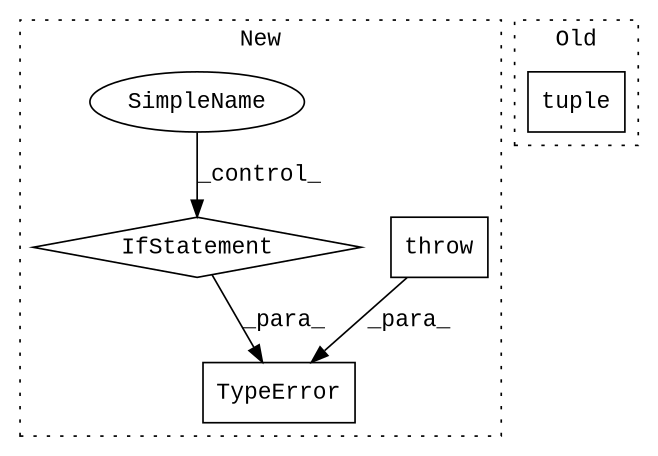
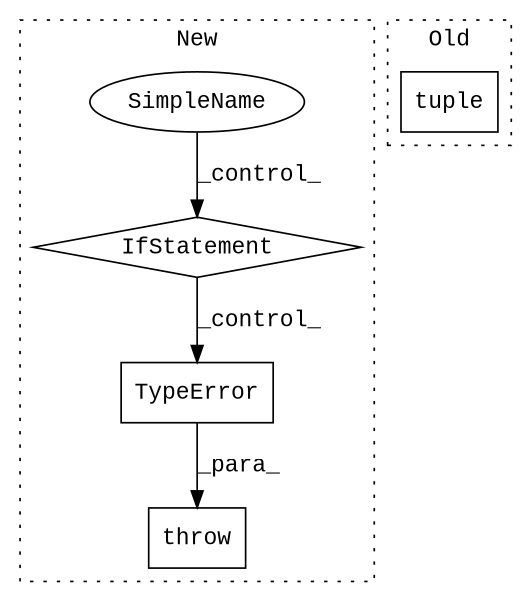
(366, 314) -> (197, 457)
(284, 320) -> (260, 320)
